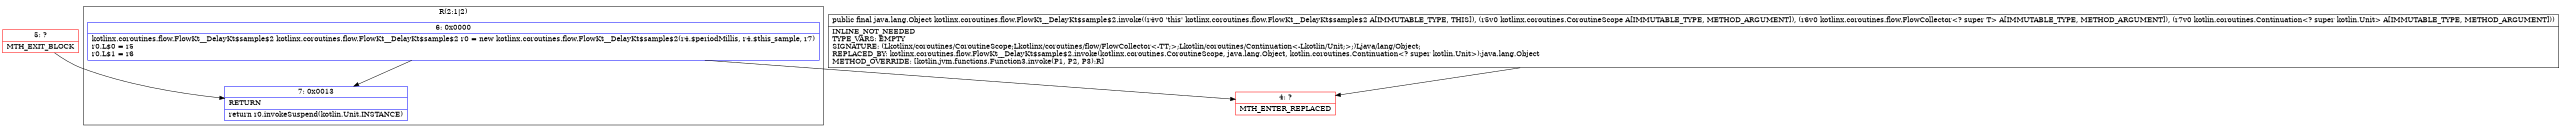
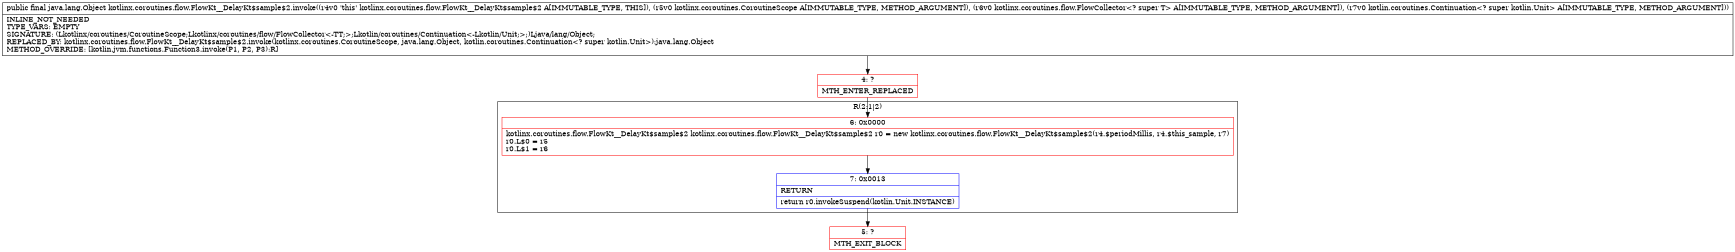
(454, 41) -> (868, 136)
(968, 80) -> (868, 105)
(134, 84) -> (868, 216)
